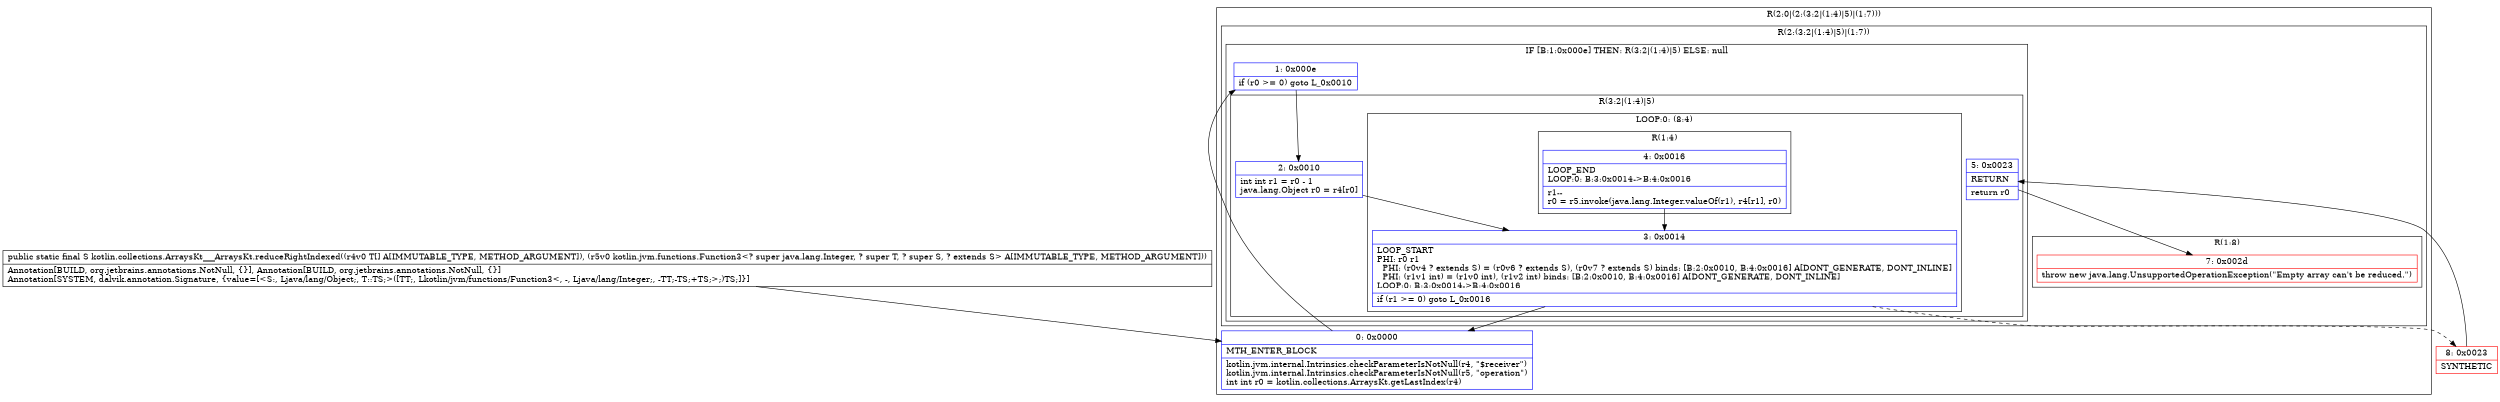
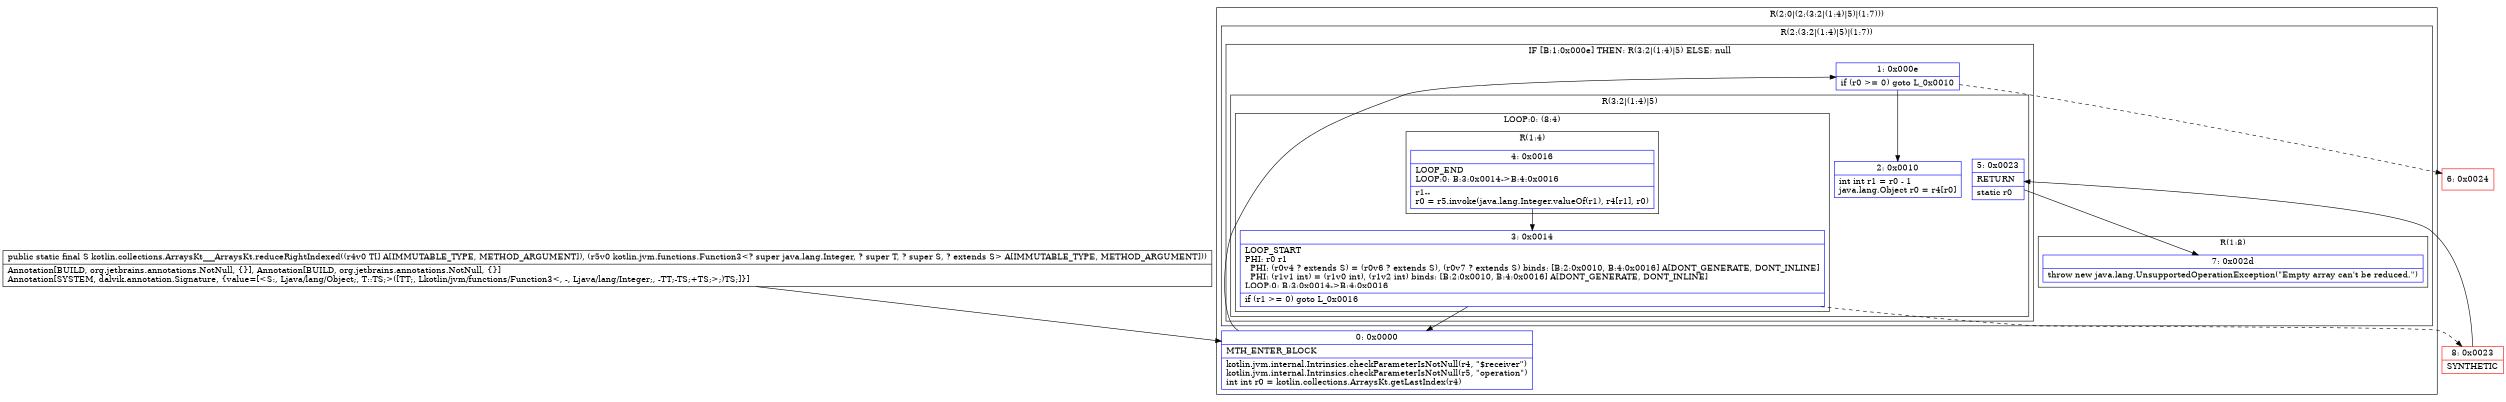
none -> (2468, 179)
(1991, 193) -> (1995, 193)
(1433, 212) -> none
(2227, 269) -> (2233, 269)
